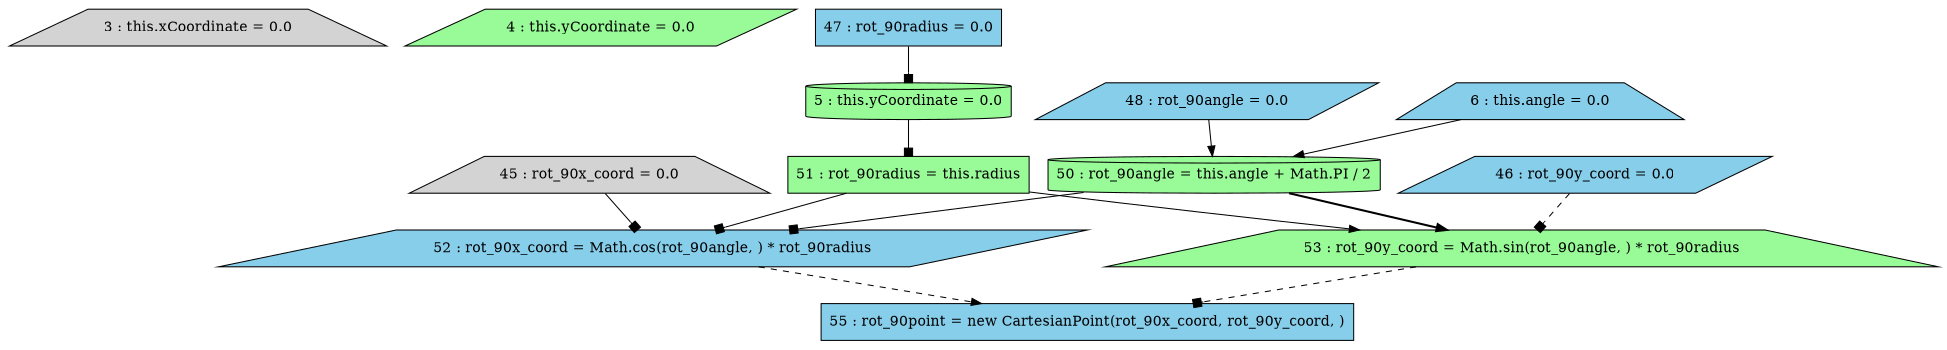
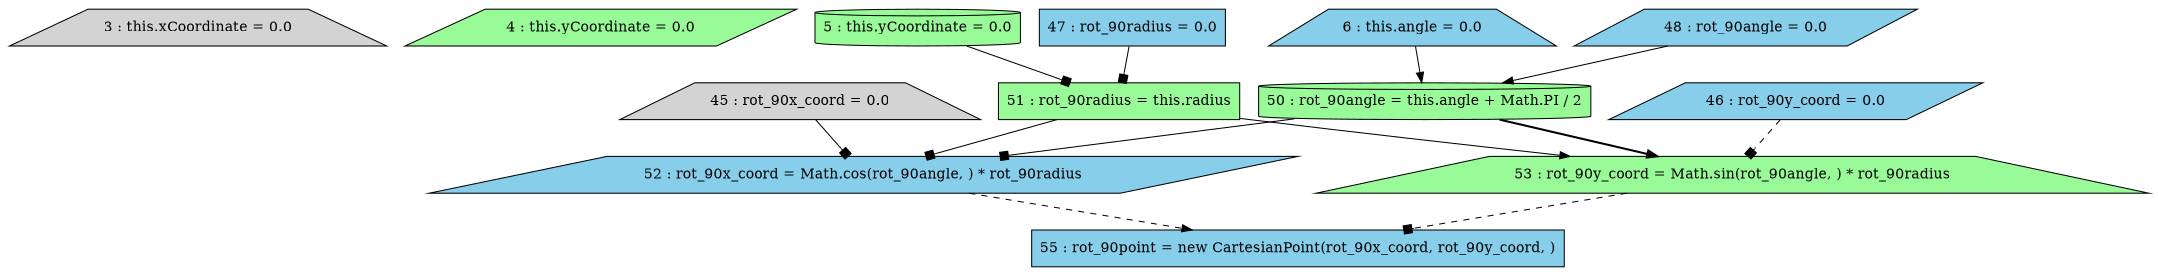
(908, 59) -> (1127, 59)
